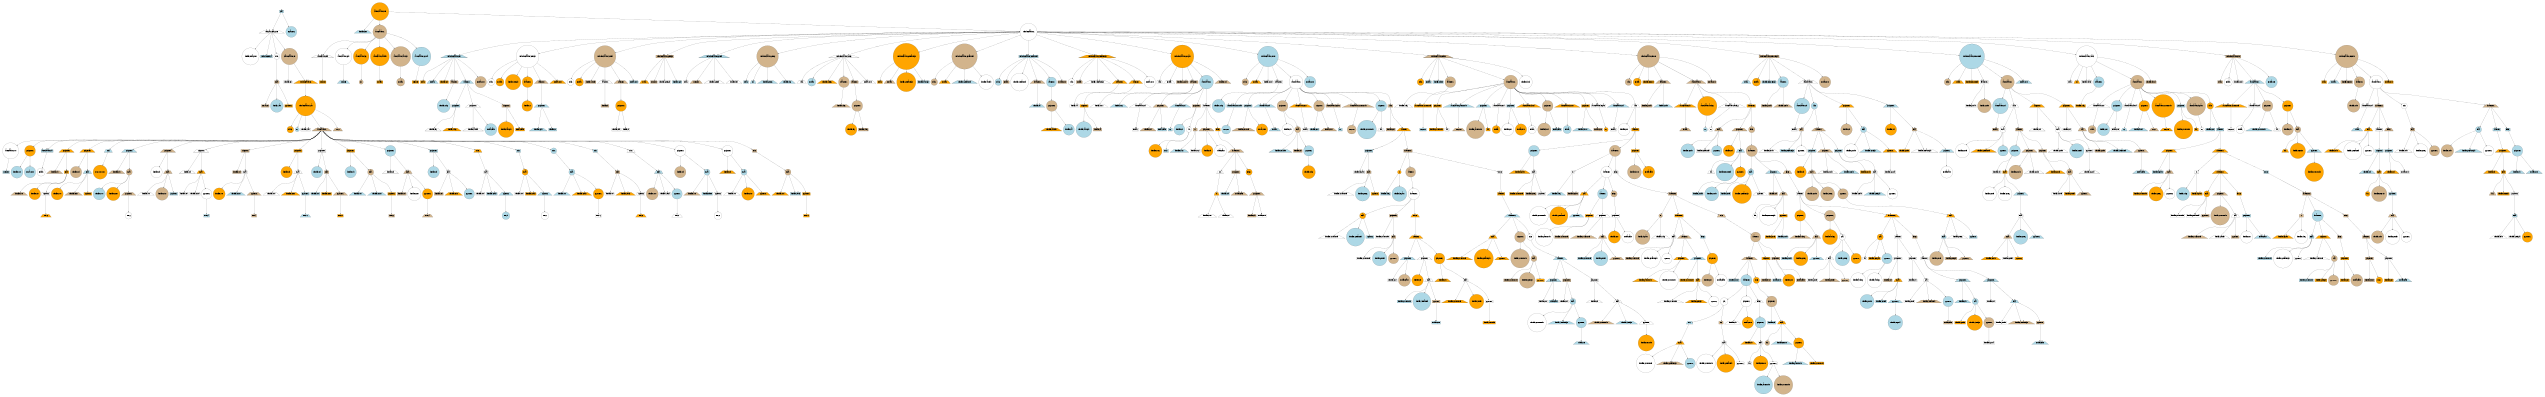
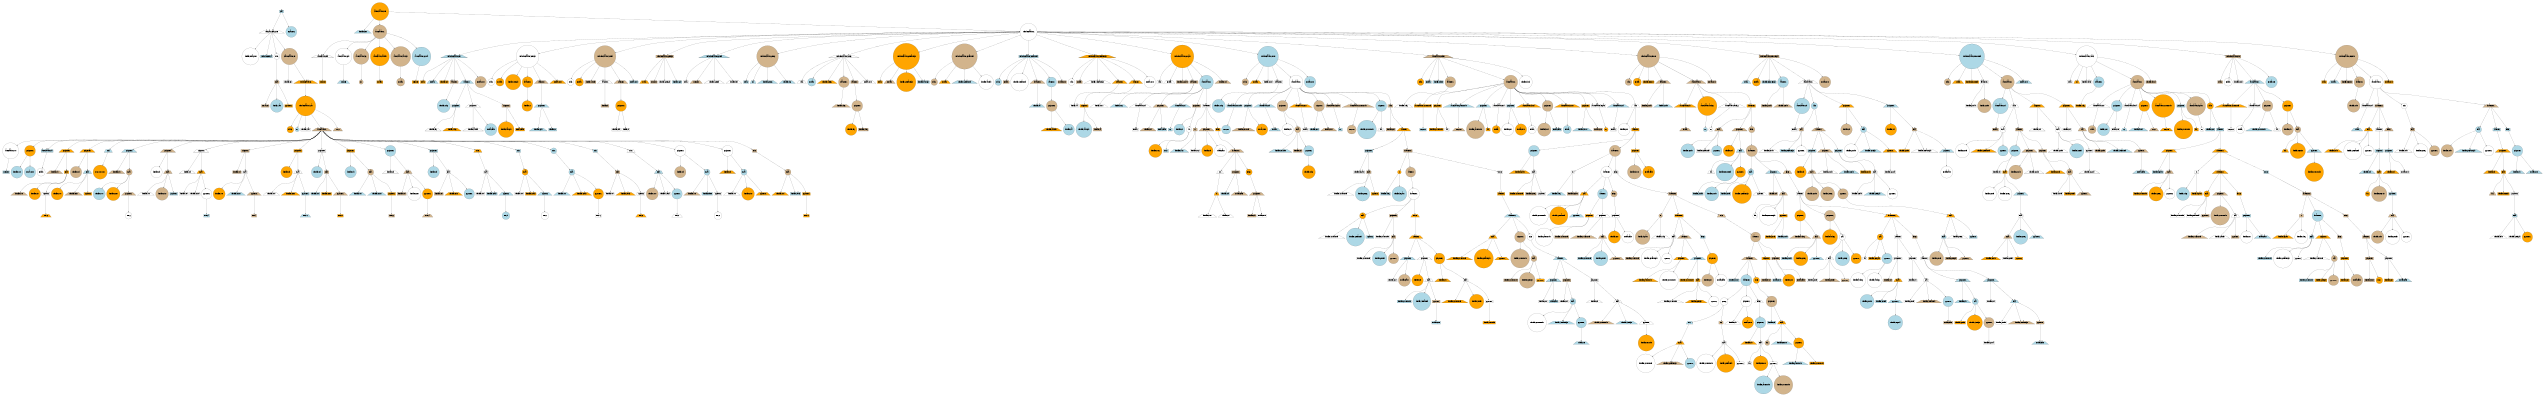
(361, 56) -> (361, 56)
(1438, 56) -> (1438, 56)
(1724, 301) -> (1724, 301)
